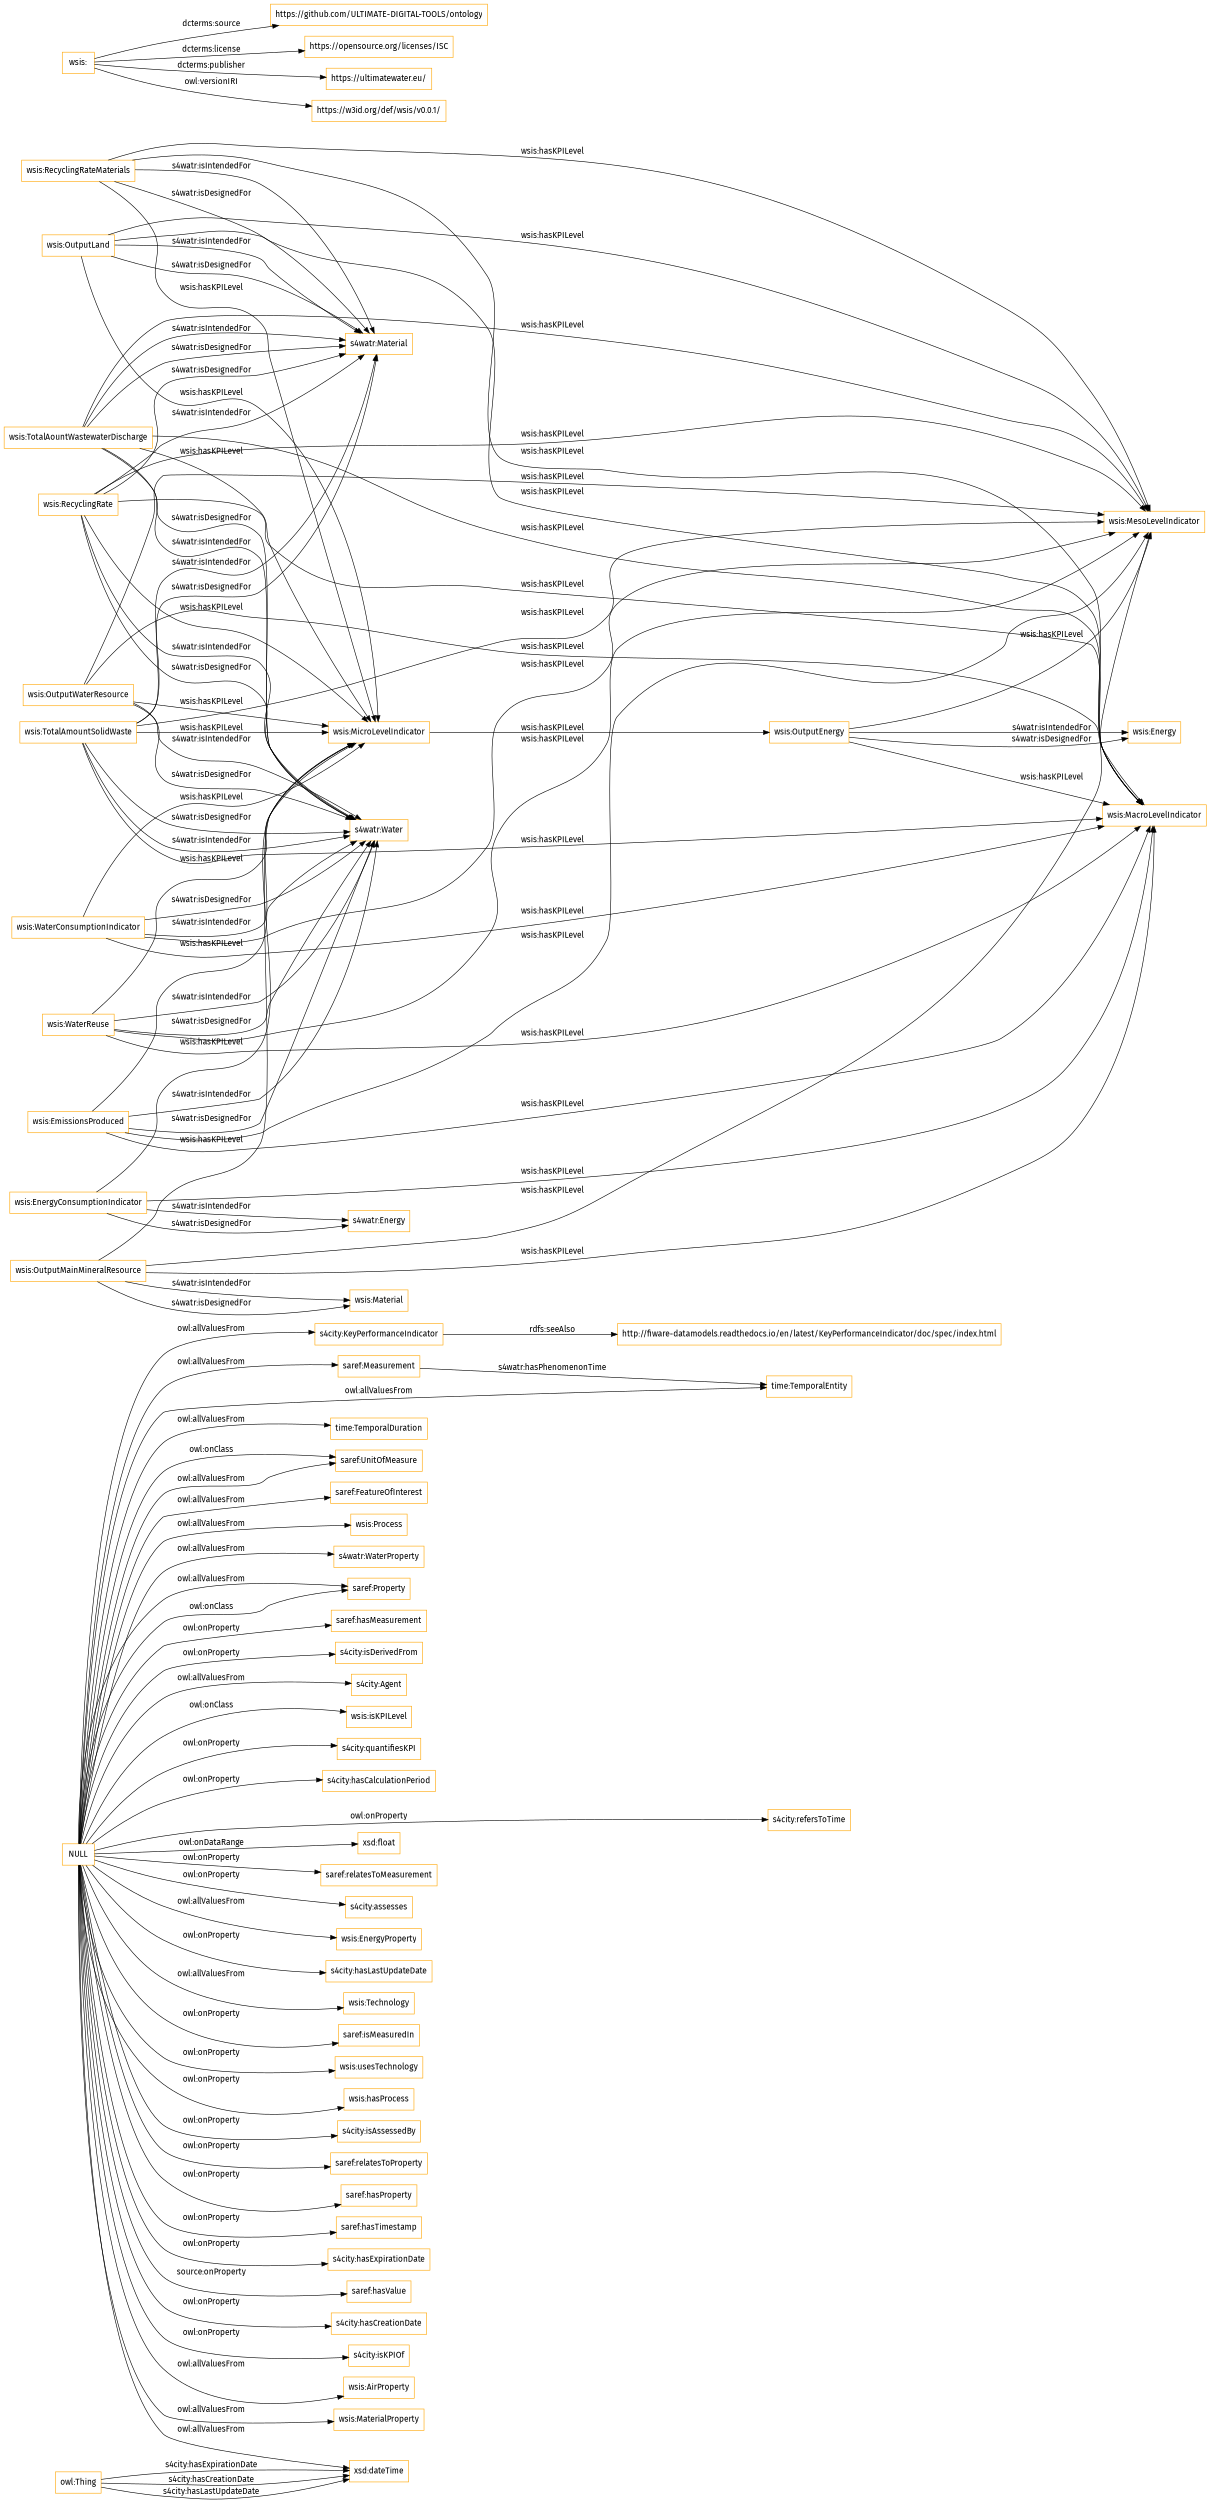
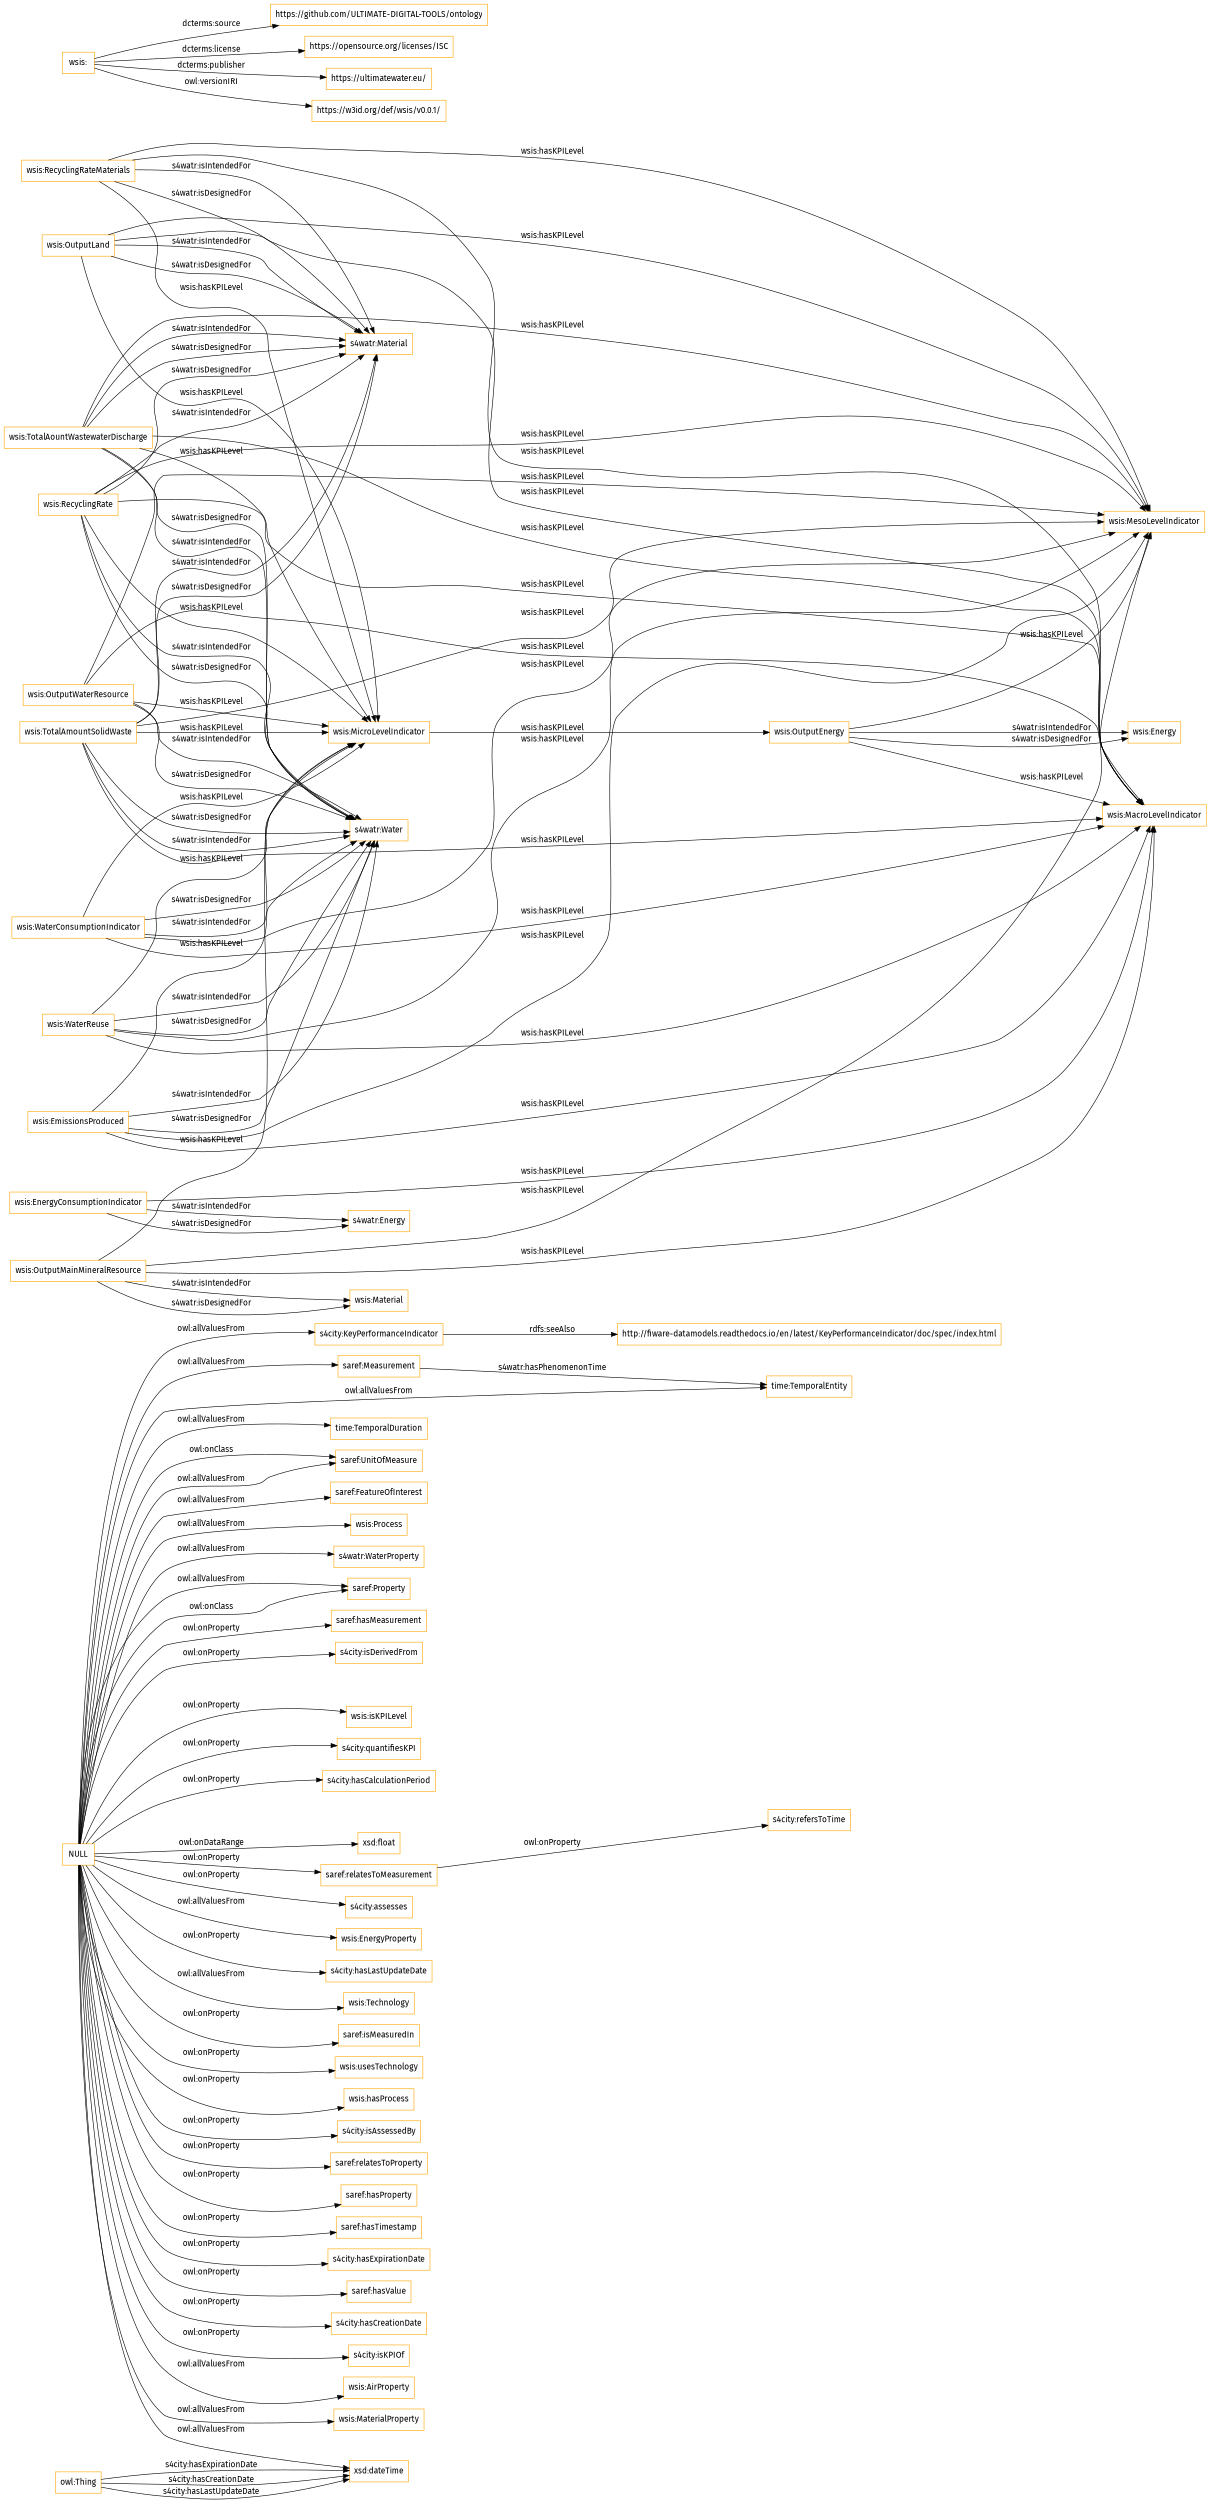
(270, 983) -> none
(379, 1685) -> none
(211, 1705) -> (211, 1705)
(427, 1822) -> (600, 1847)
(211, 2272) -> (211, 2272)
